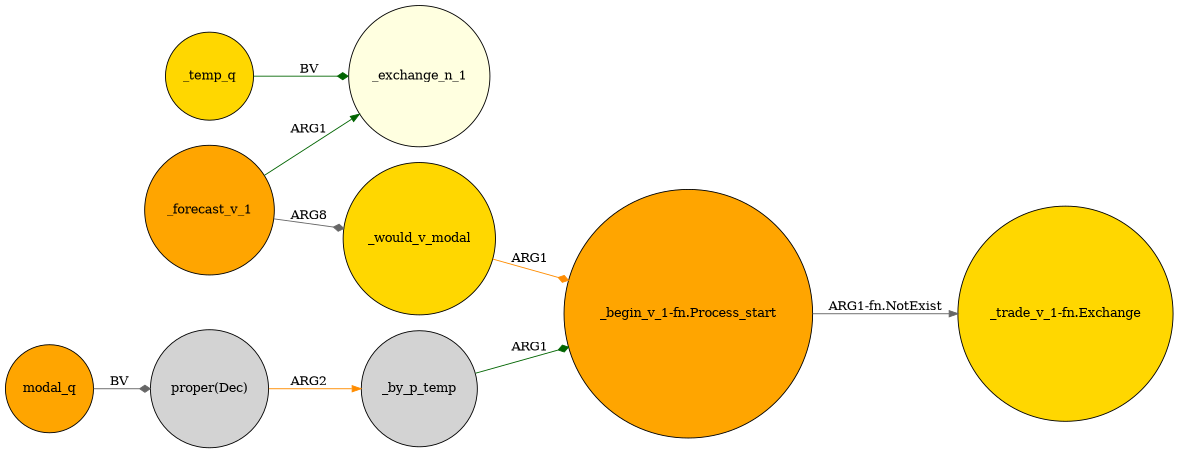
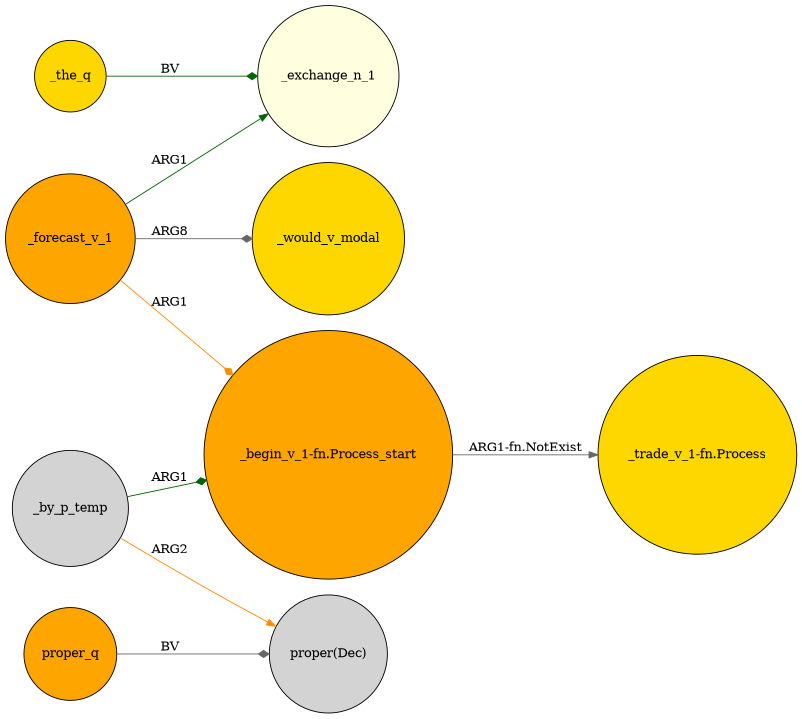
(209, 76) -> (70, 76)
(525, 268) -> (173, 324)
(1066, 314) -> (697, 455)
(49, 389) -> (70, 654)
(310, 389) -> (194, 581)
